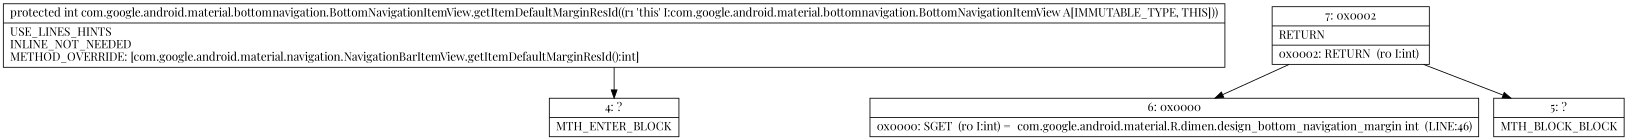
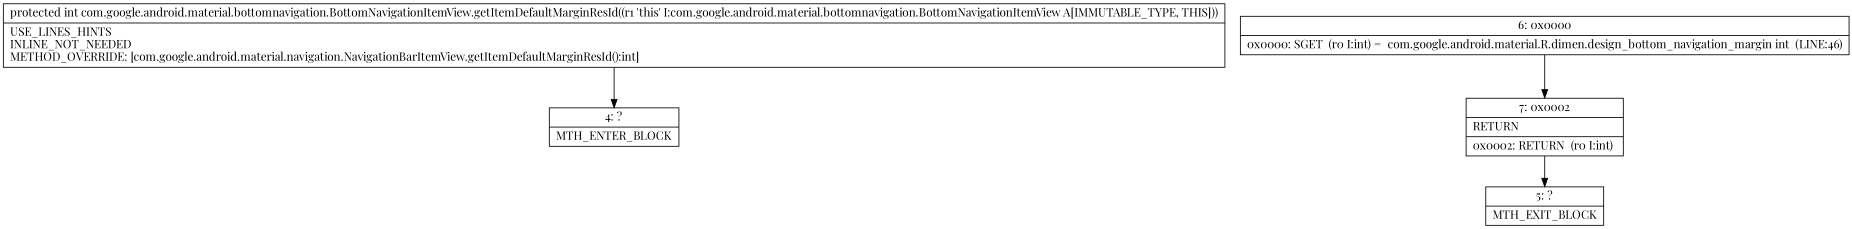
(1256, 80) -> (1545, 72)
(1559, 127) -> (1545, 215)
